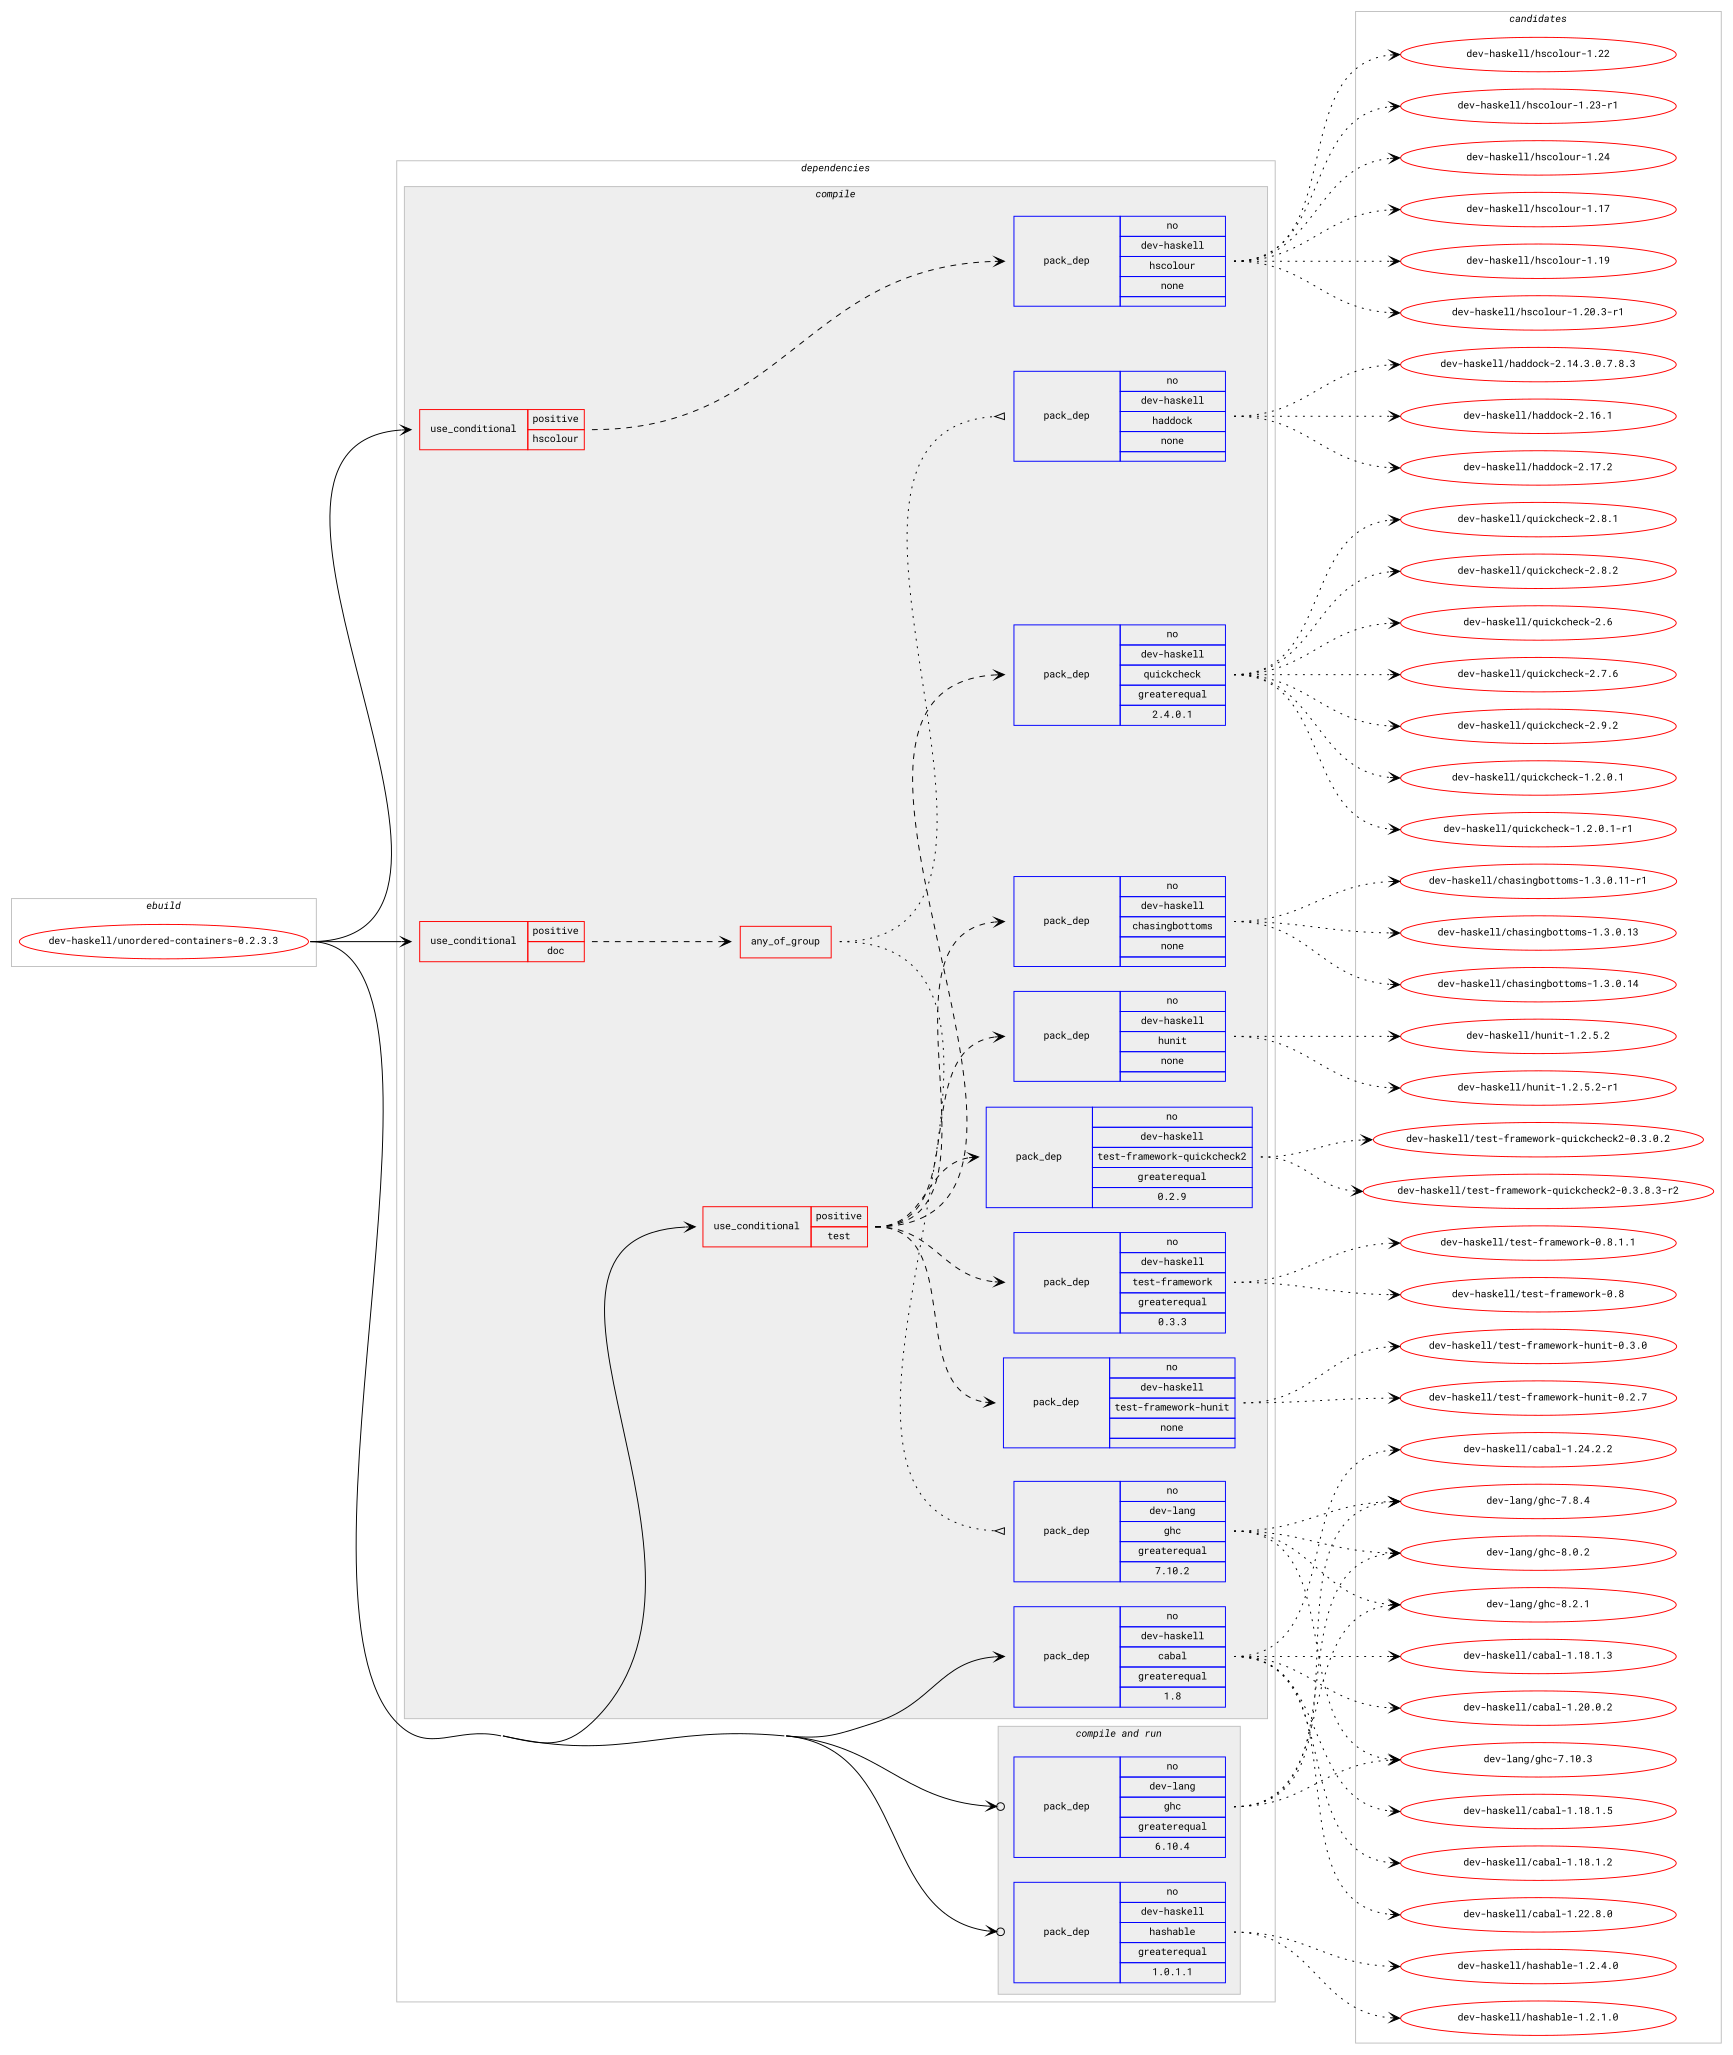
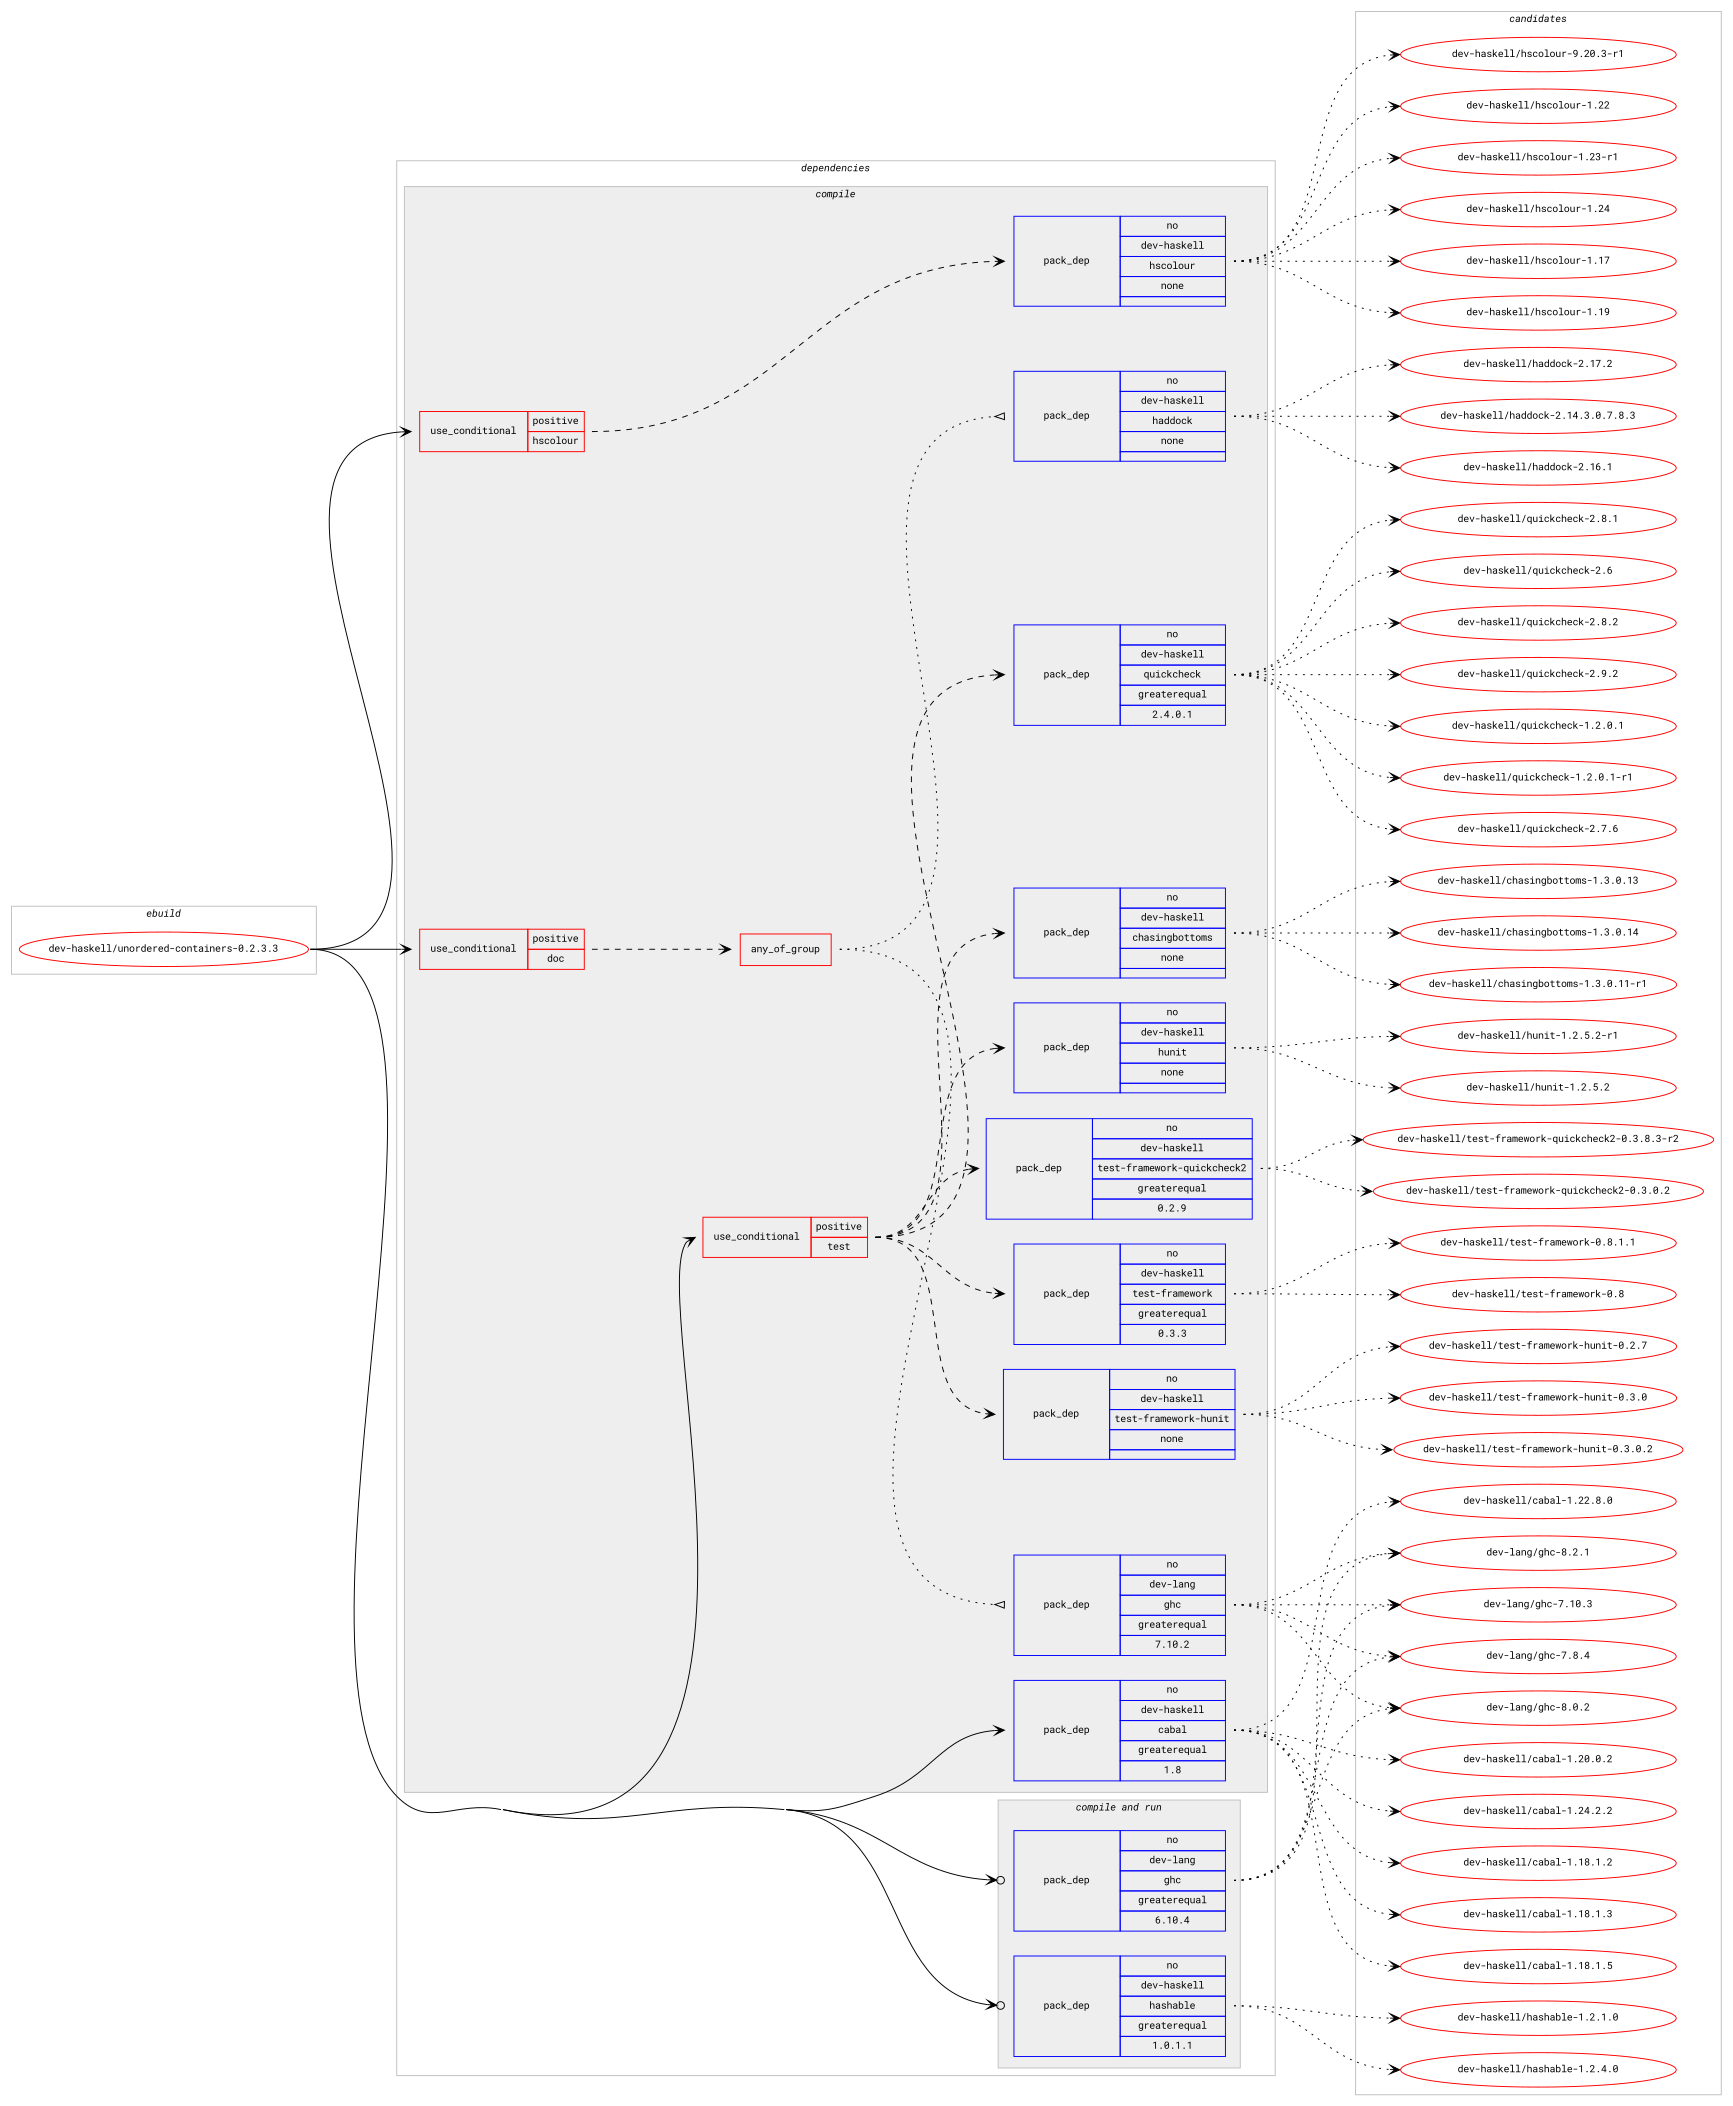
(1538, 313) -> (1538, 55)
none -> (1538, 1450)
